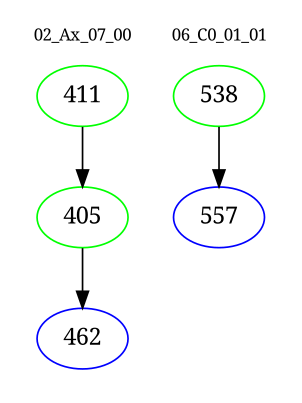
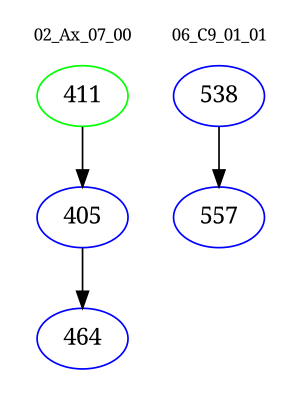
(220, 36) -> (220, 36)
(219, 96) -> (219, 96)
(83, 217) -> (83, 217)
(83, 339) -> (83, 339)
